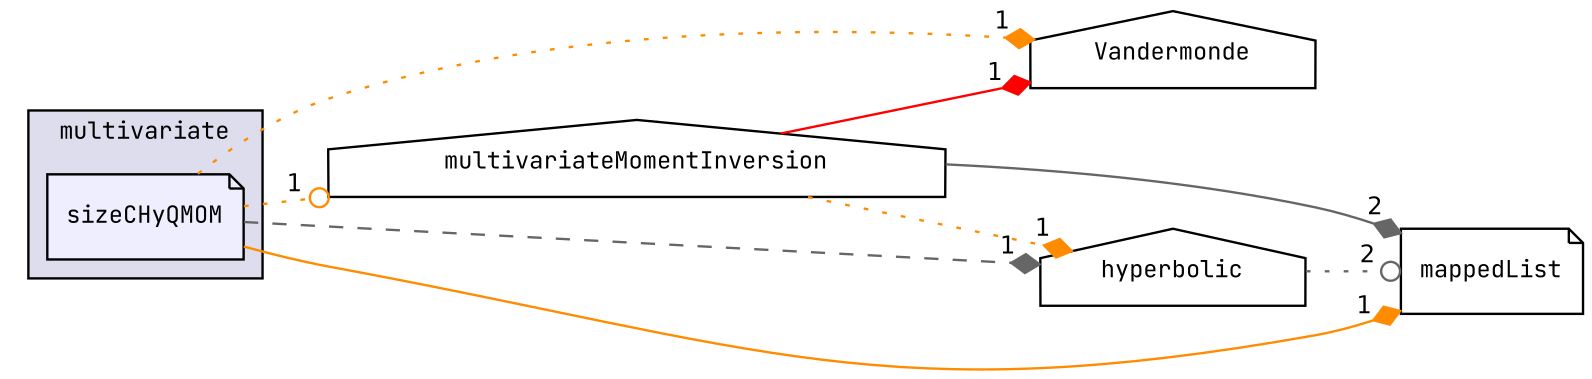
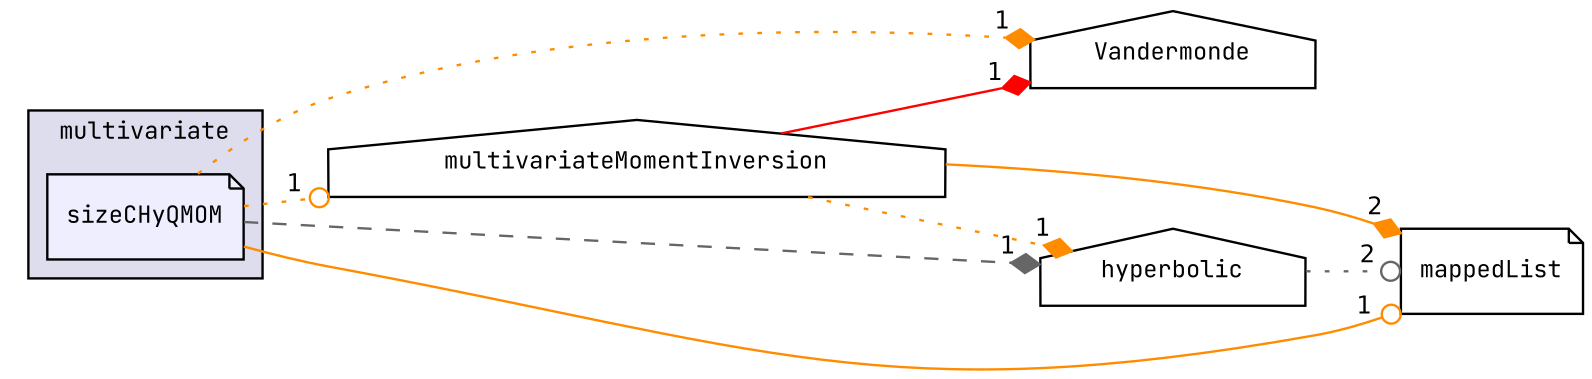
(1161, 182) -> (1161, 182)
(805, 357) -> (810, 358)
